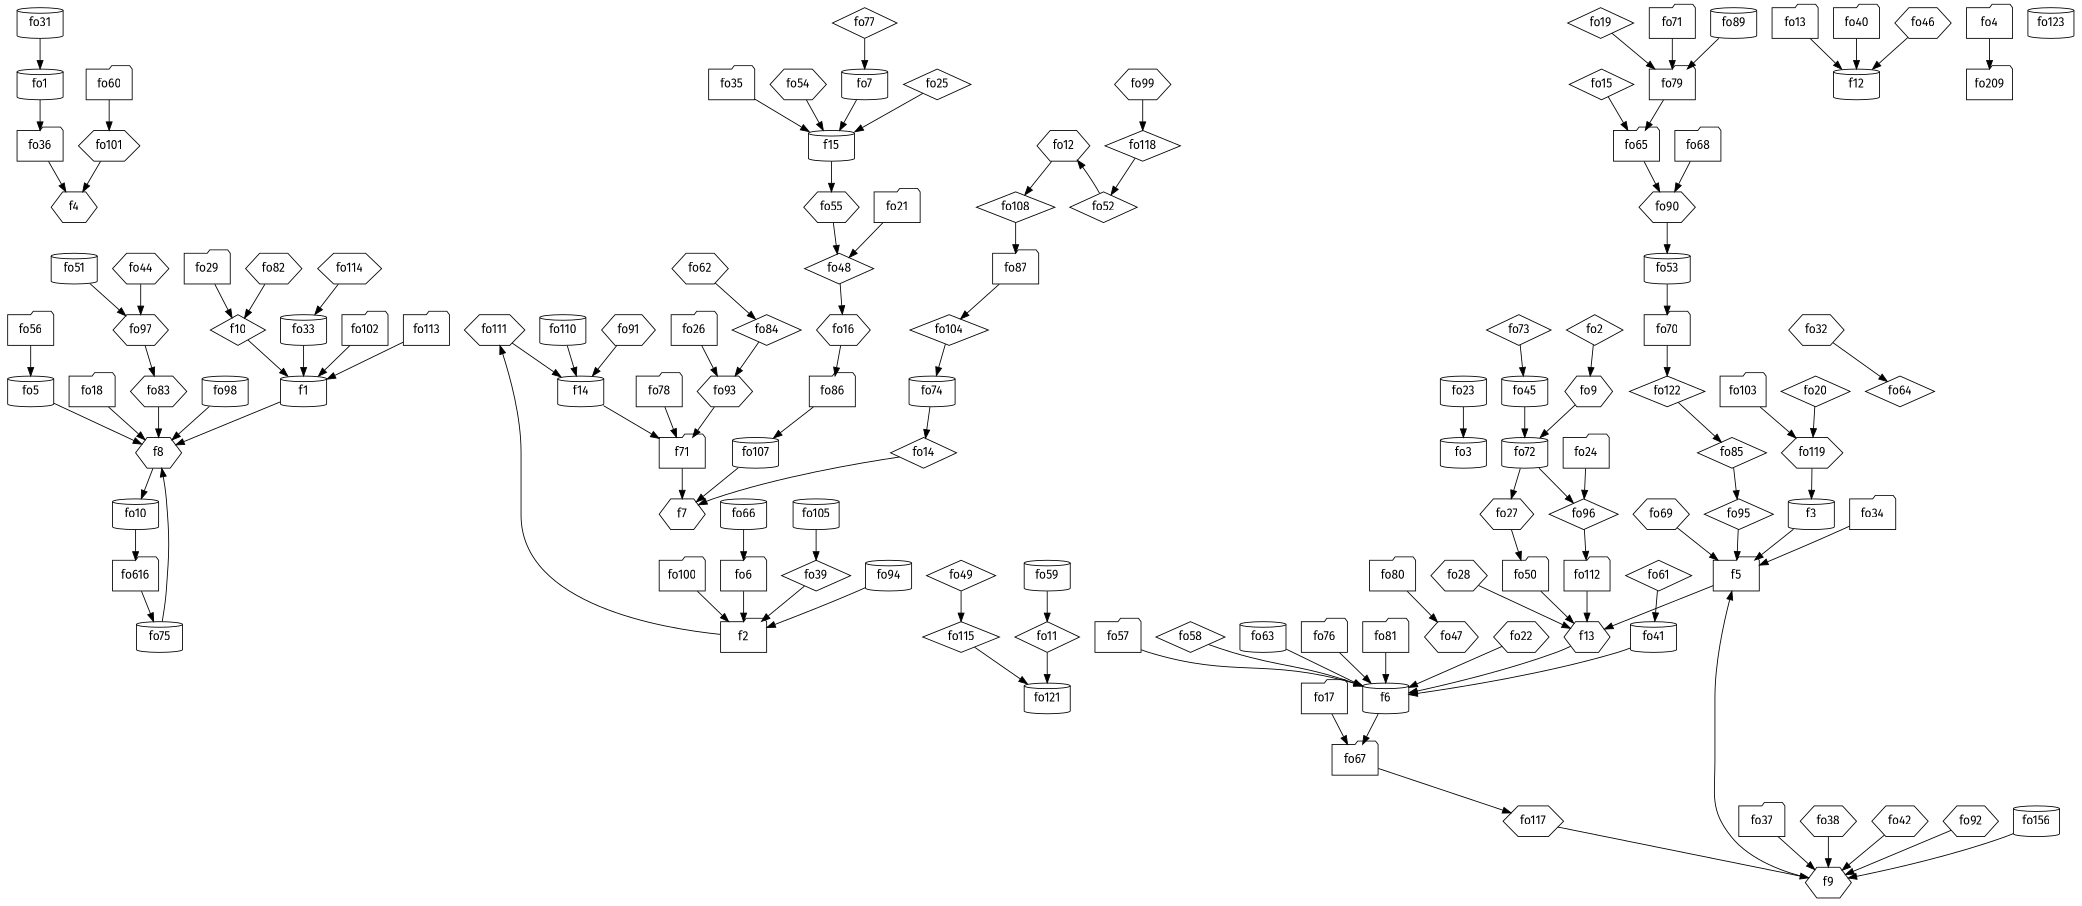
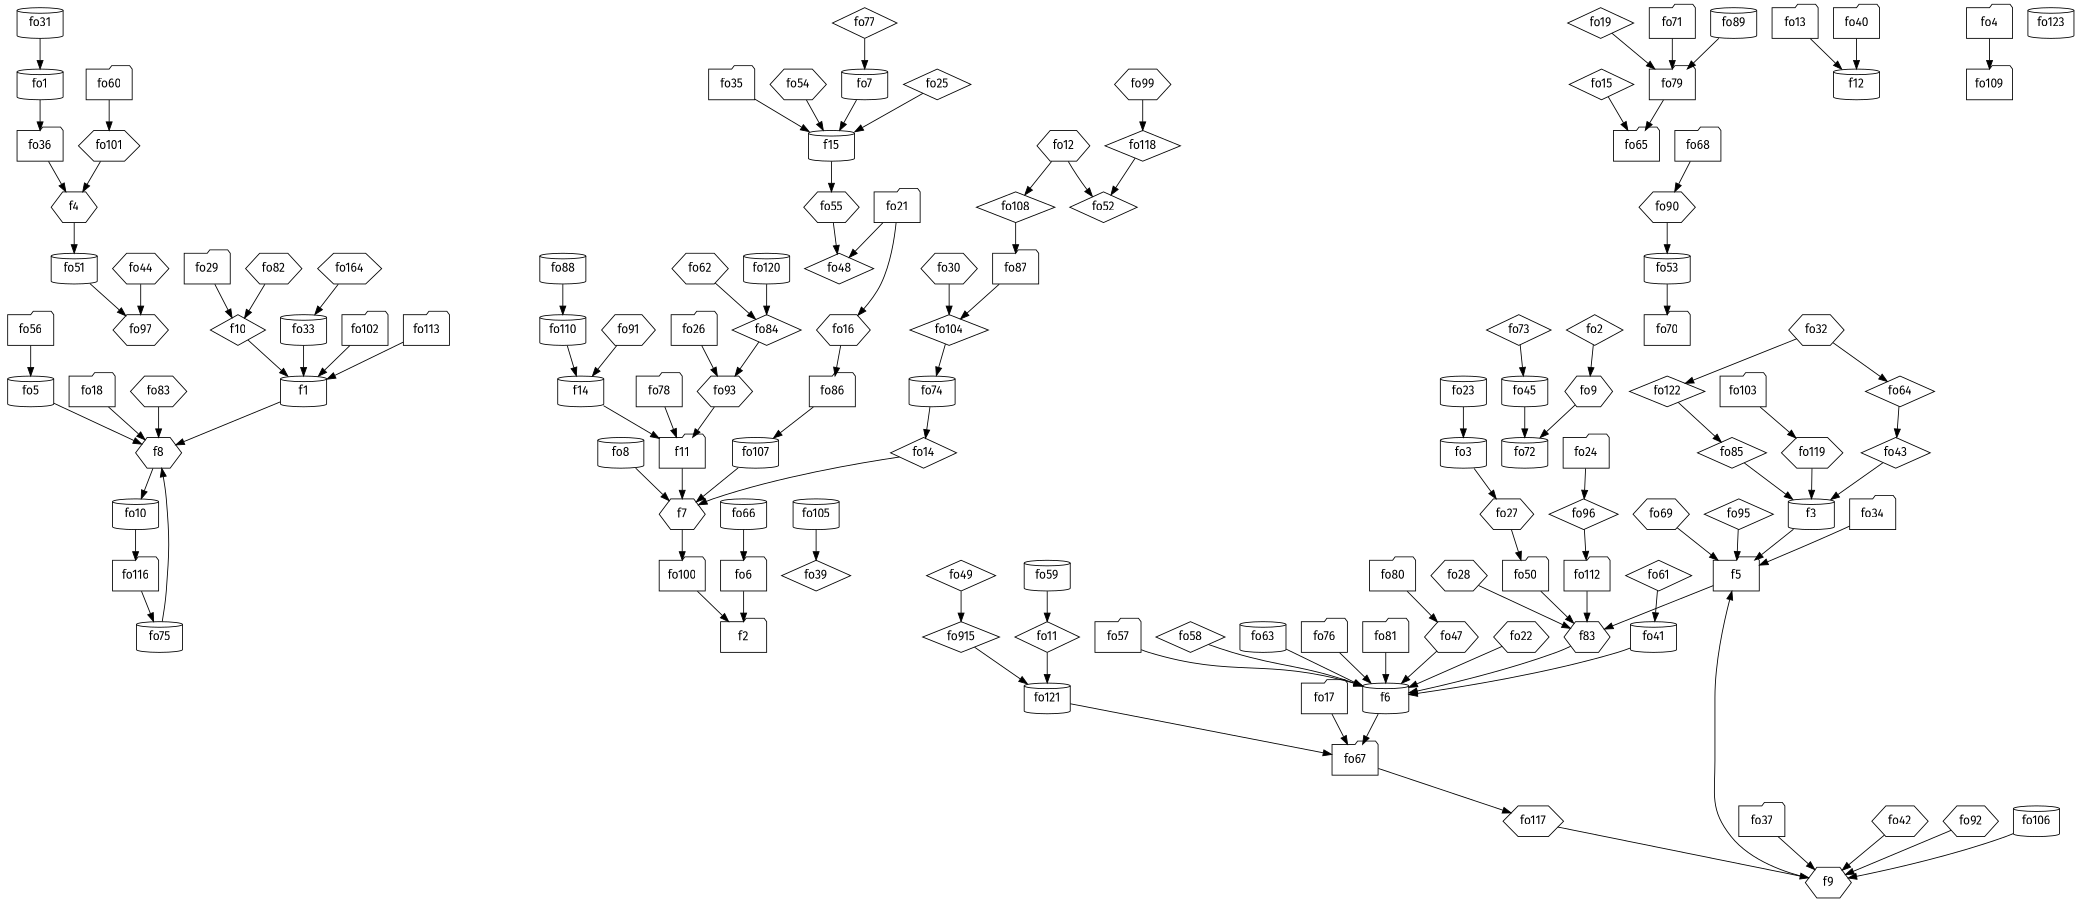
(1923, 23) -> none
(1990, 84) -> (1990, 84)
(1650, 173) -> none
(1092, 180) -> (1077, 176)
none -> (74, 234)
(350, 269) -> (350, 269)
none -> (563, 269)
none -> (767, 269)
none -> (949, 269)
(841, 295) -> (887, 269)
(495, 330) -> none
(148, 357) -> none
(1667, 357) -> (1745, 359)
(225, 391) -> none
(1816, 391) -> none
none -> (621, 453)
(682, 453) -> (682, 453)
none -> (1896, 453)
(1517, 479) -> (1483, 480)
(1735, 479) -> (1765, 479)
(1553, 482) -> none
none -> (682, 541)
(136, 576) -> (136, 576)
(889, 576) -> none
(786, 601) -> none
(961, 637) -> (961, 637)
(1587, 637) -> (1587, 637)
none -> (1422, 664)
none -> (1197, 728)
(1828, 821) -> none
(2036, 821) -> (2036, 821)
